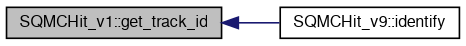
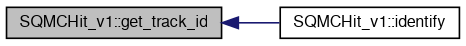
(370, 23) -> (370, 23)
